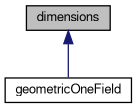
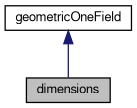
(68, 61) -> (68, 61)
